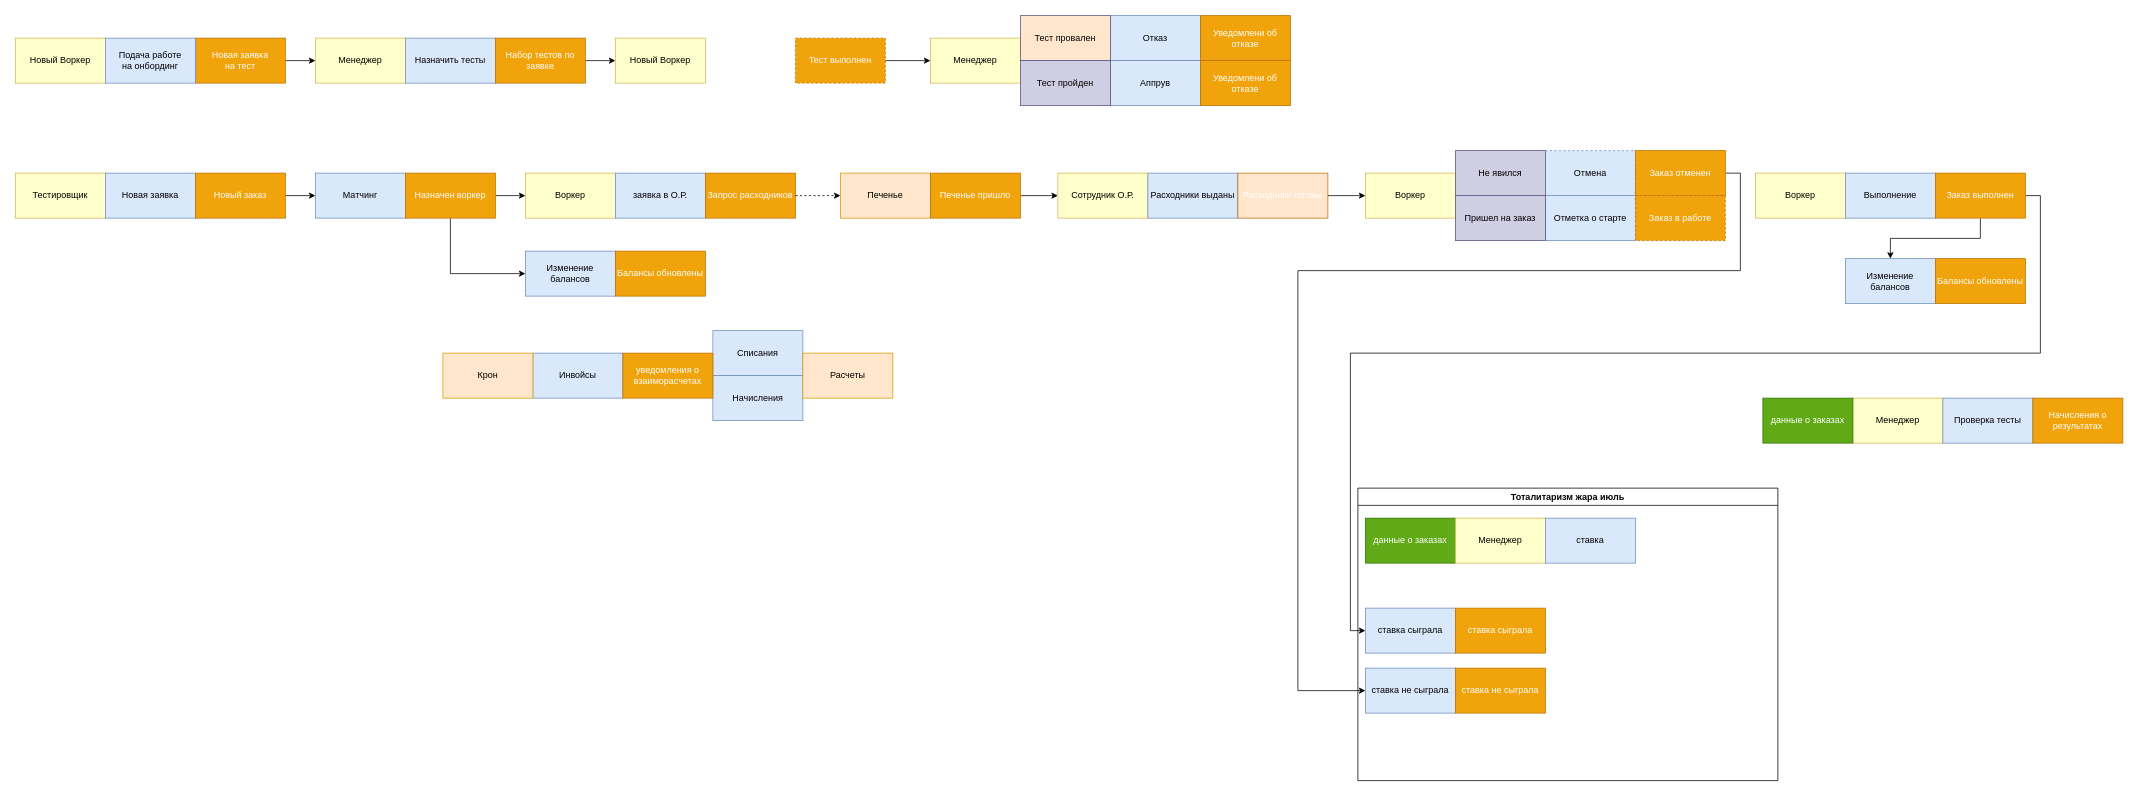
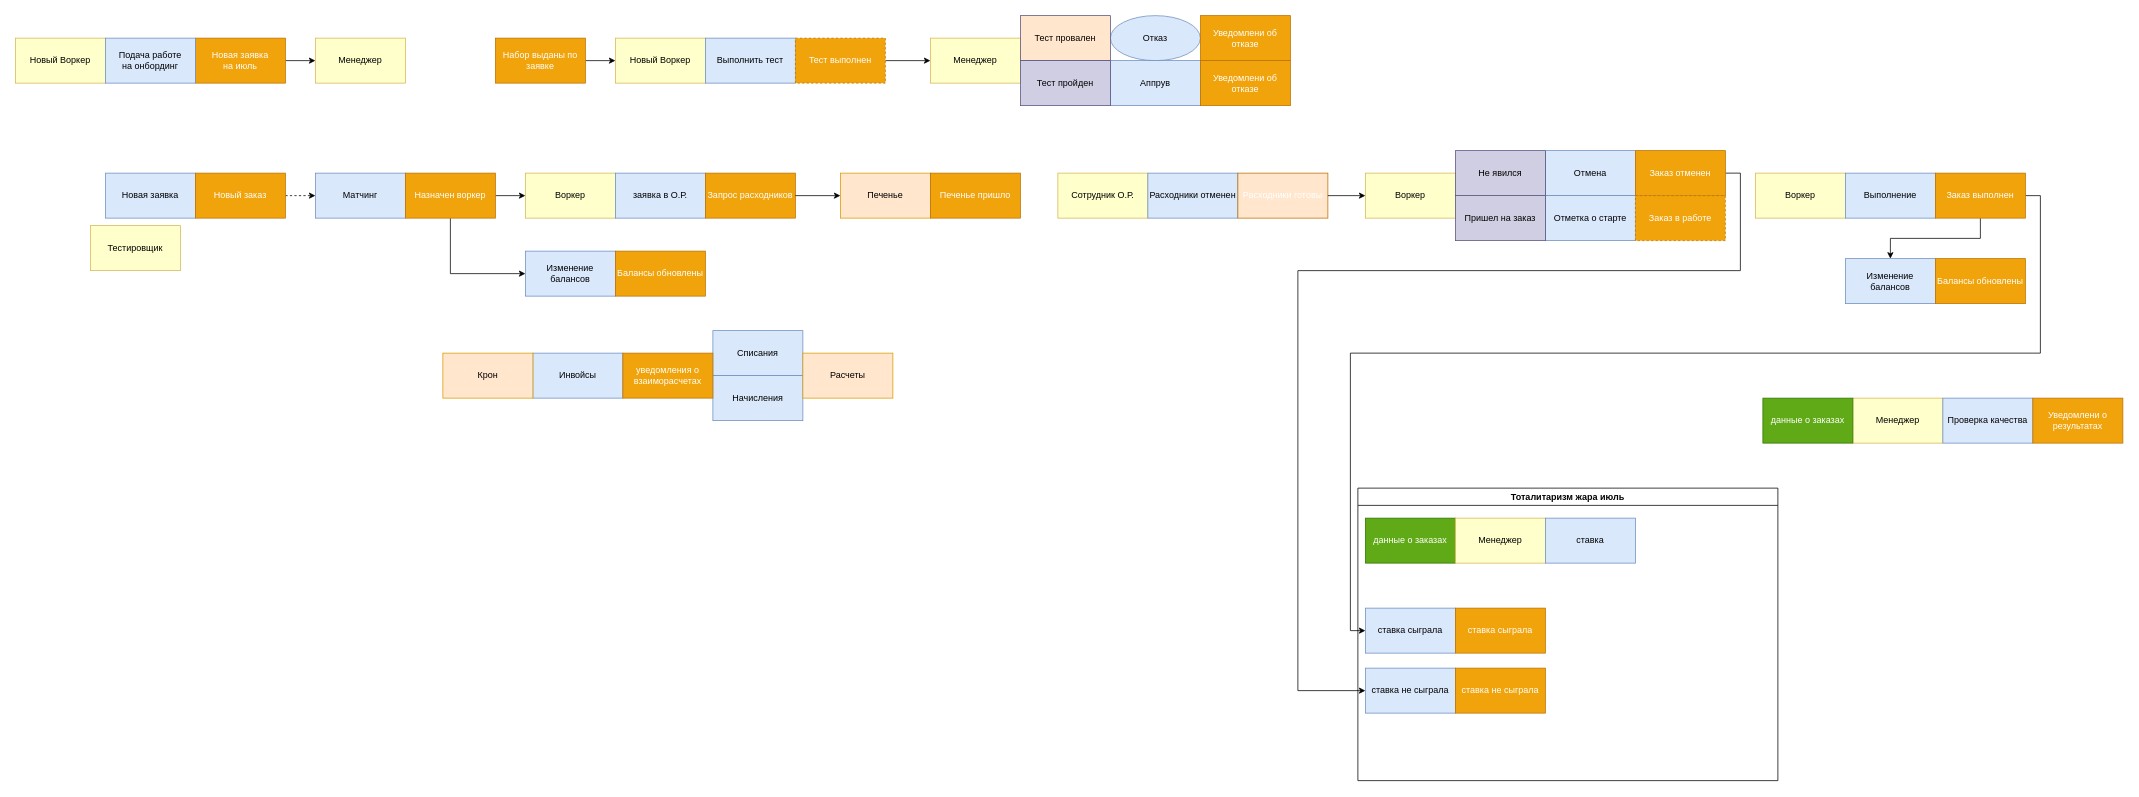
(1155, 38) -> (1155, 38)
(240, 60) -> (240, 60)
(450, 60) -> none
(540, 60) -> (540, 60)
none -> (750, 60)
(1590, 173) -> (1590, 173)
(60, 195) -> (135, 248)
(297, 195) -> (297, 195)
(815, 195) -> (815, 195)
(1037, 195) -> none
(1193, 195) -> (1193, 195)
(1988, 420) -> (1988, 420)
(2078, 420) -> (2078, 420)
